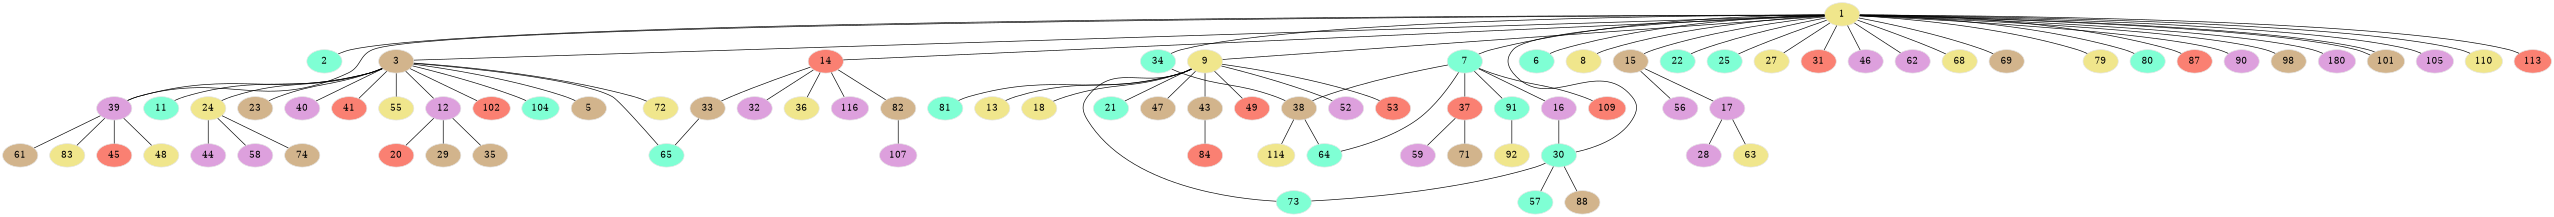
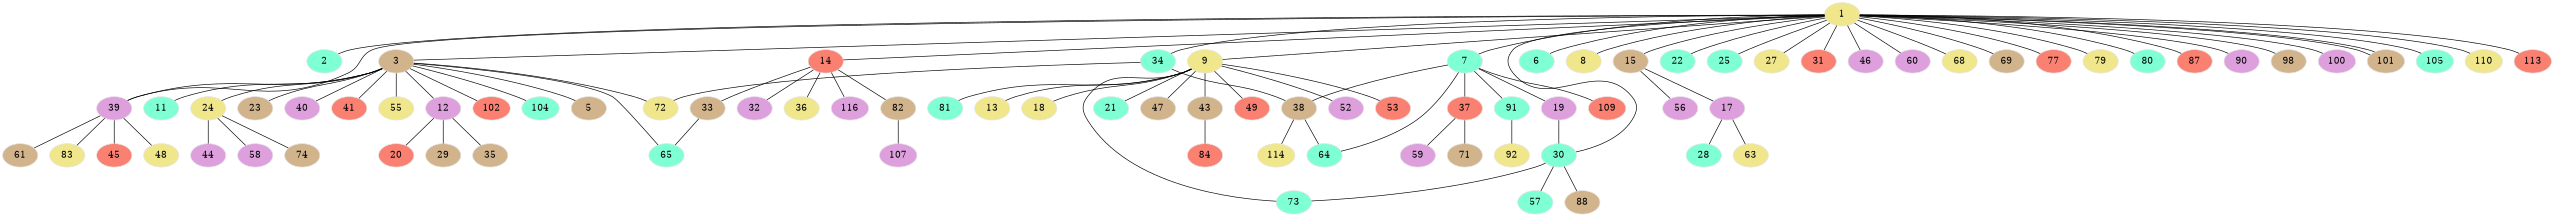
(1913, 61) -> (1913, 61)
none -> (2054, 61)
(2337, 61) -> (2337, 61)
(2435, 61) -> (2435, 61)
none -> (906, 72)
(1559, 108) -> (1559, 108)
(1704, 155) -> (1704, 155)
